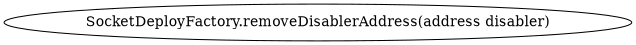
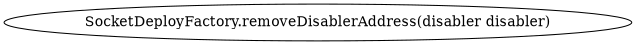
(318, 22) -> (318, 22)
